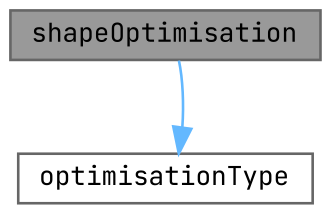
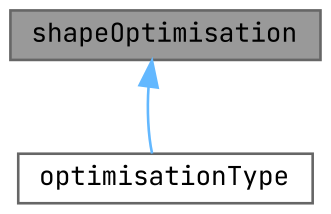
(183, 94) -> (148, 120)
